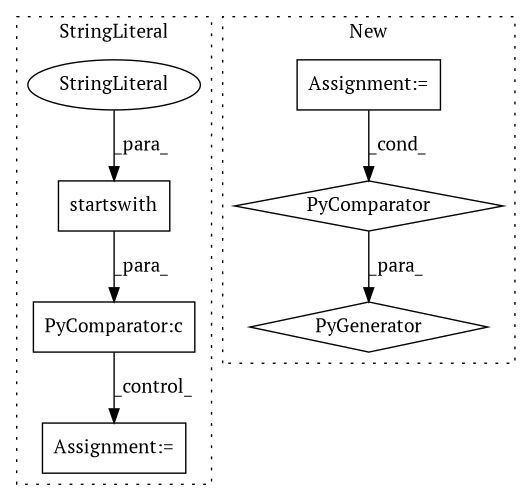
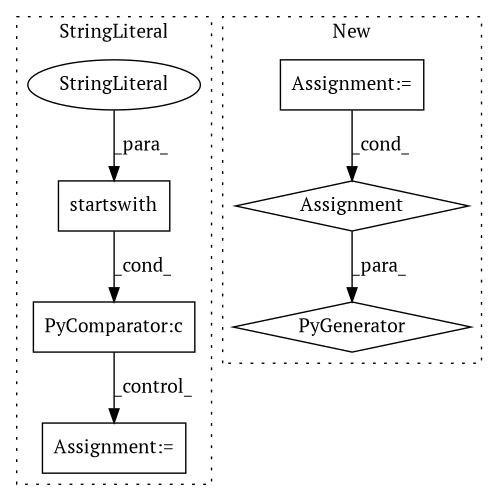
(369, 206) -> (352, 206)
(142, 267) -> (143, 267)
